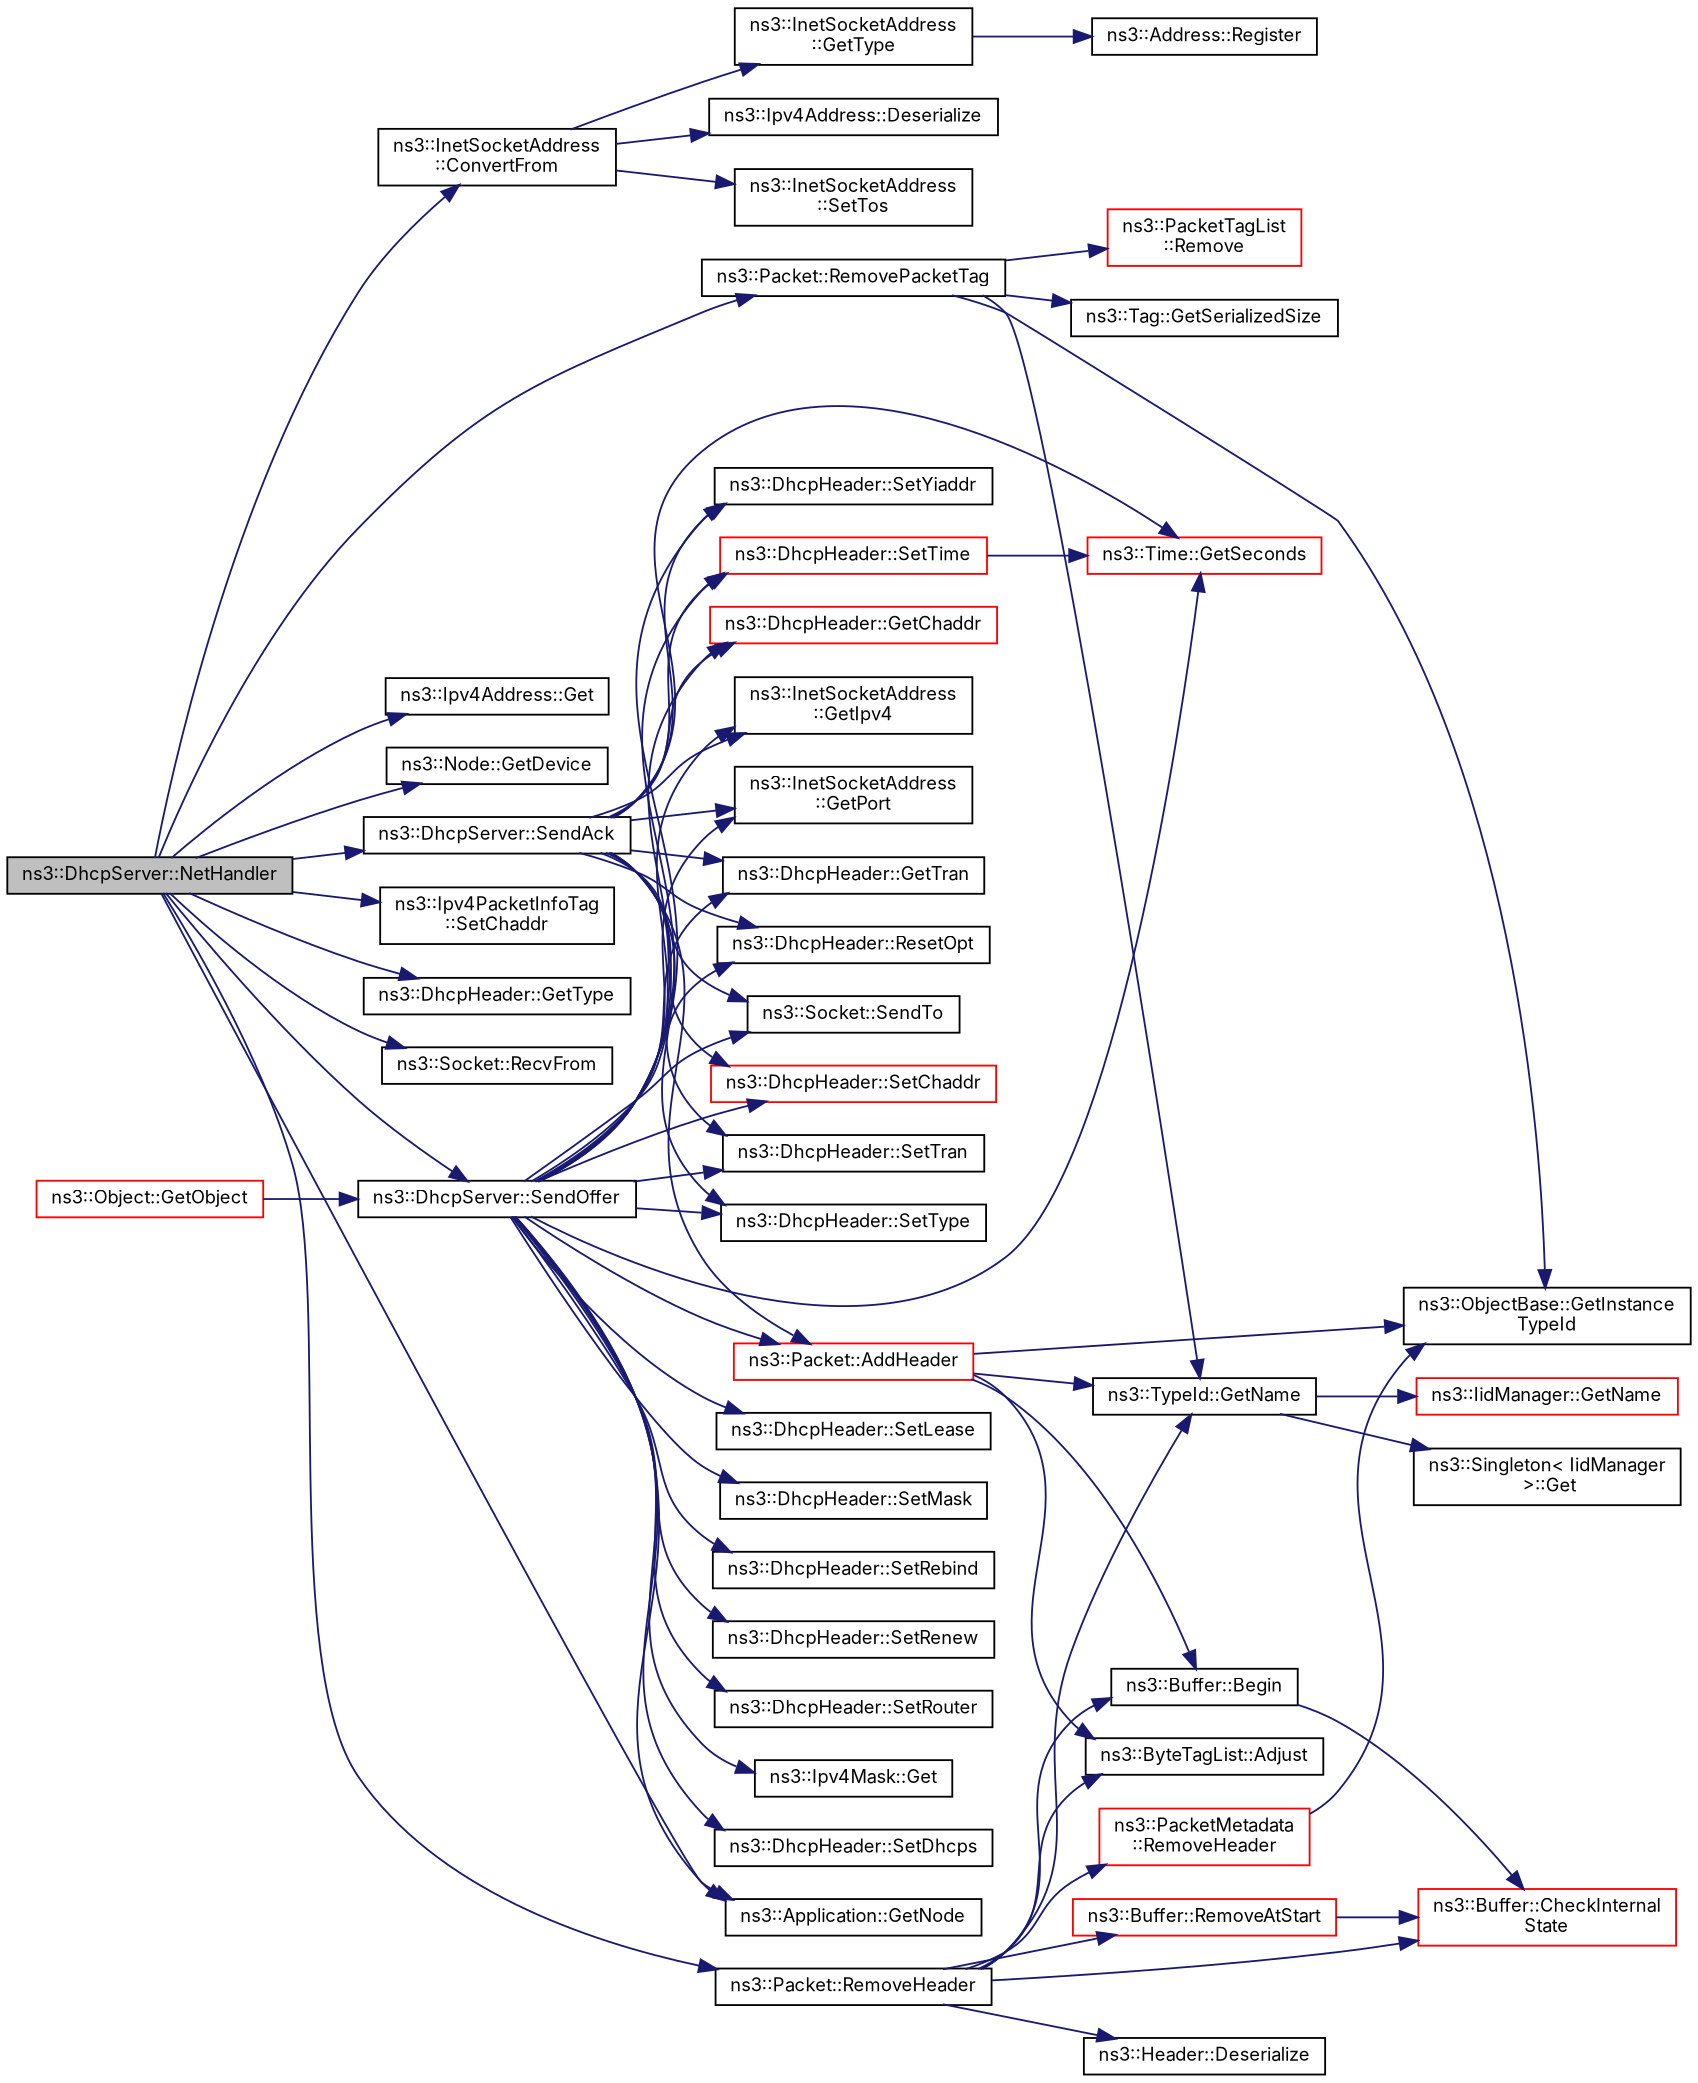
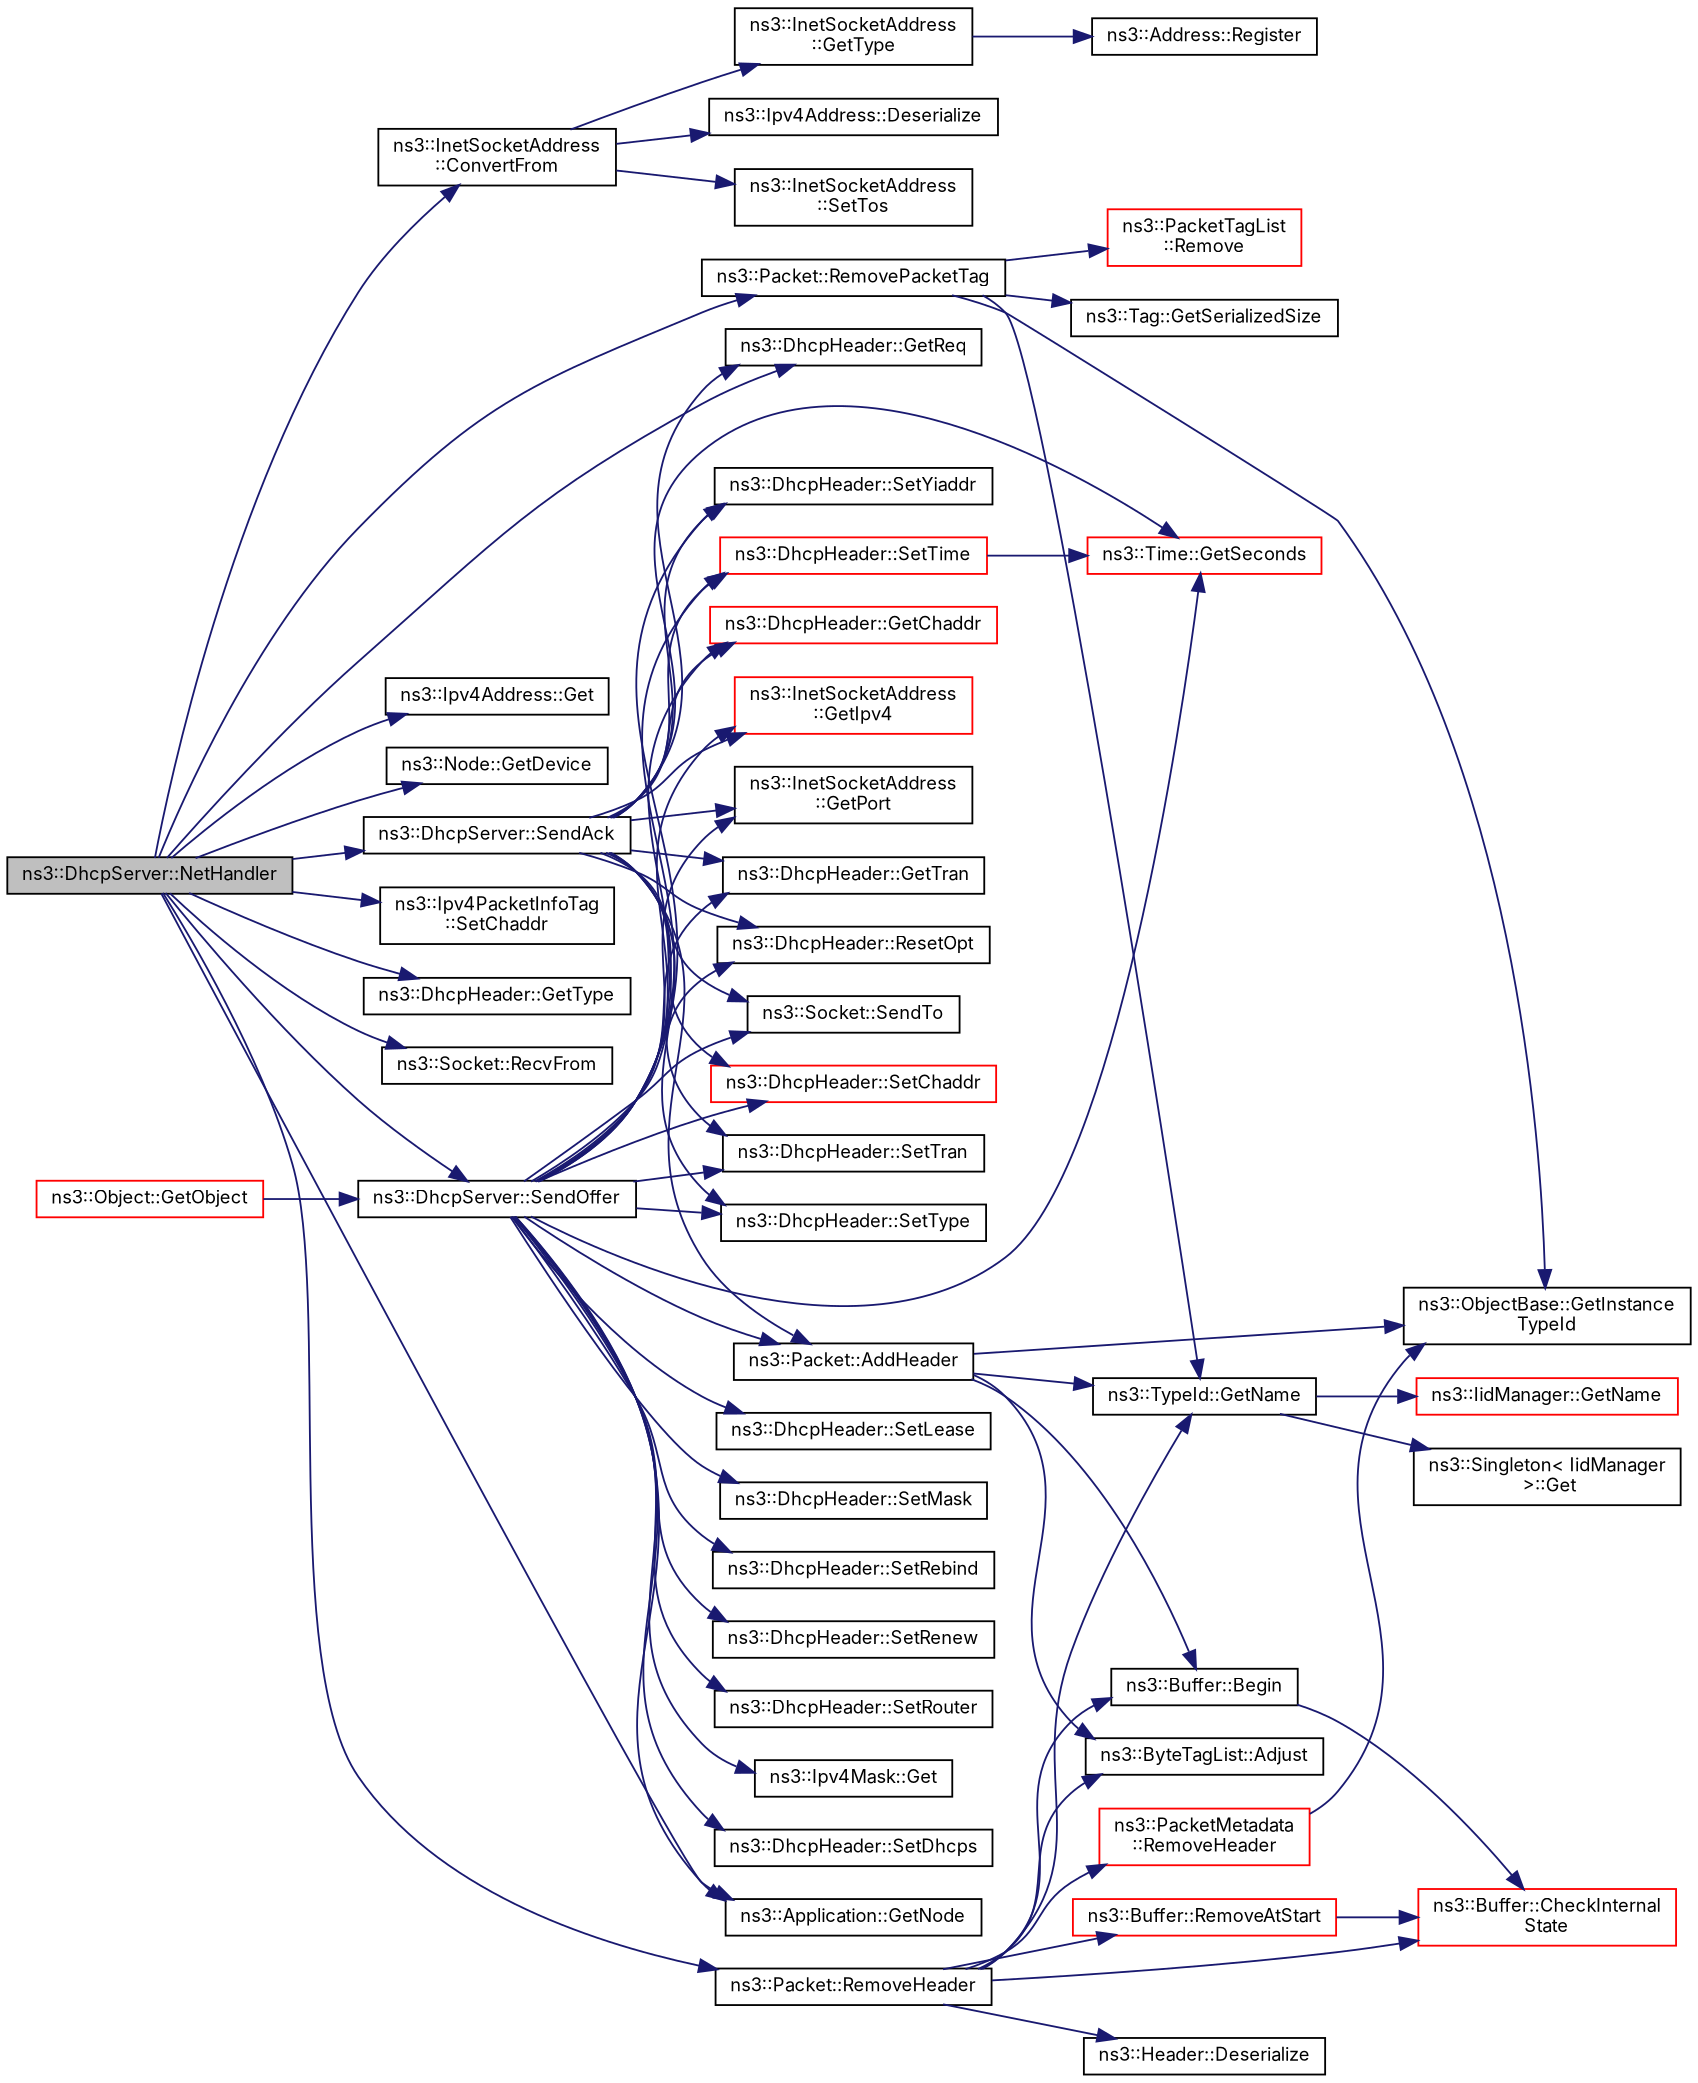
none -> (854, 347)
(854, 706) -> (854, 706)
(854, 1362) -> (854, 1362)
